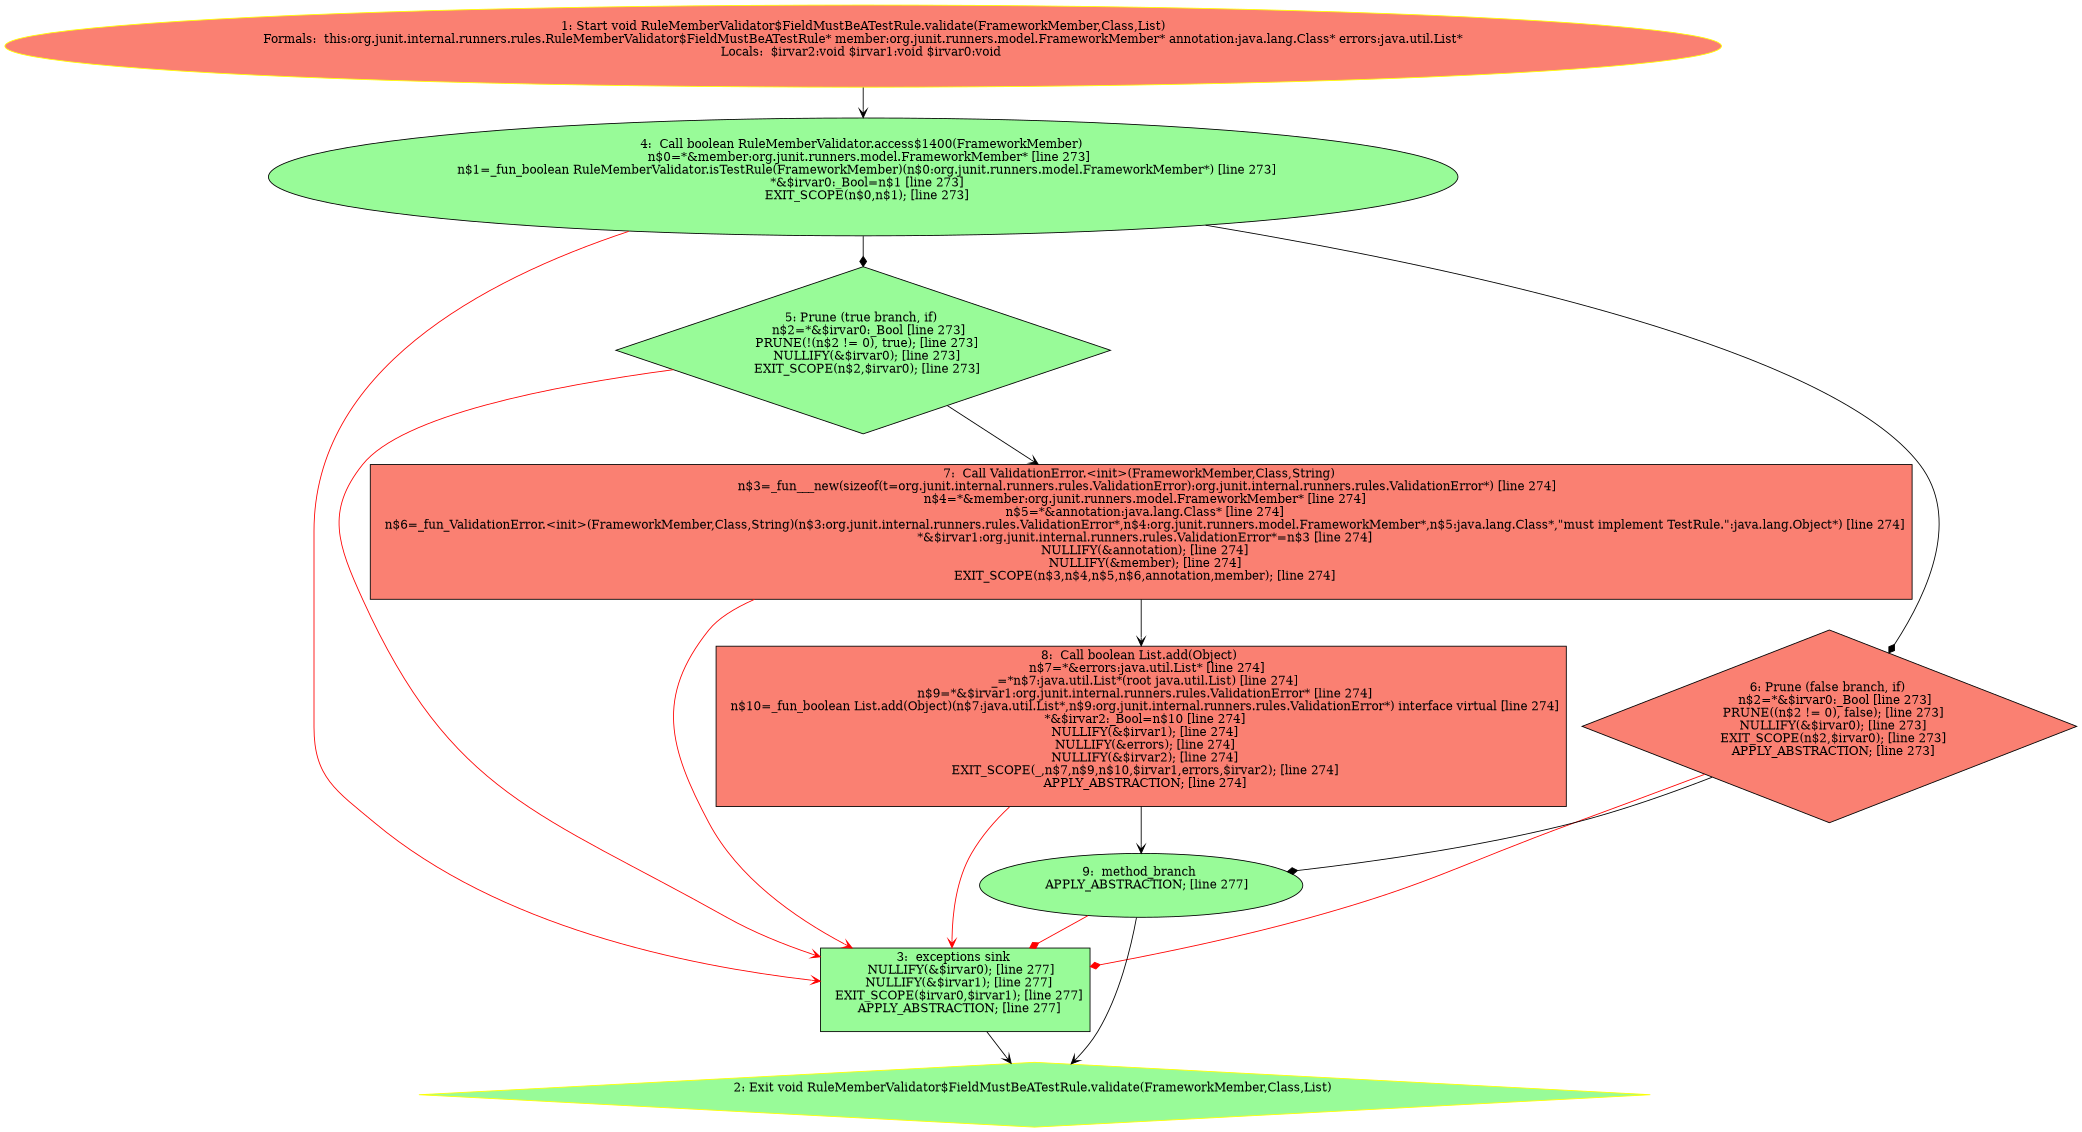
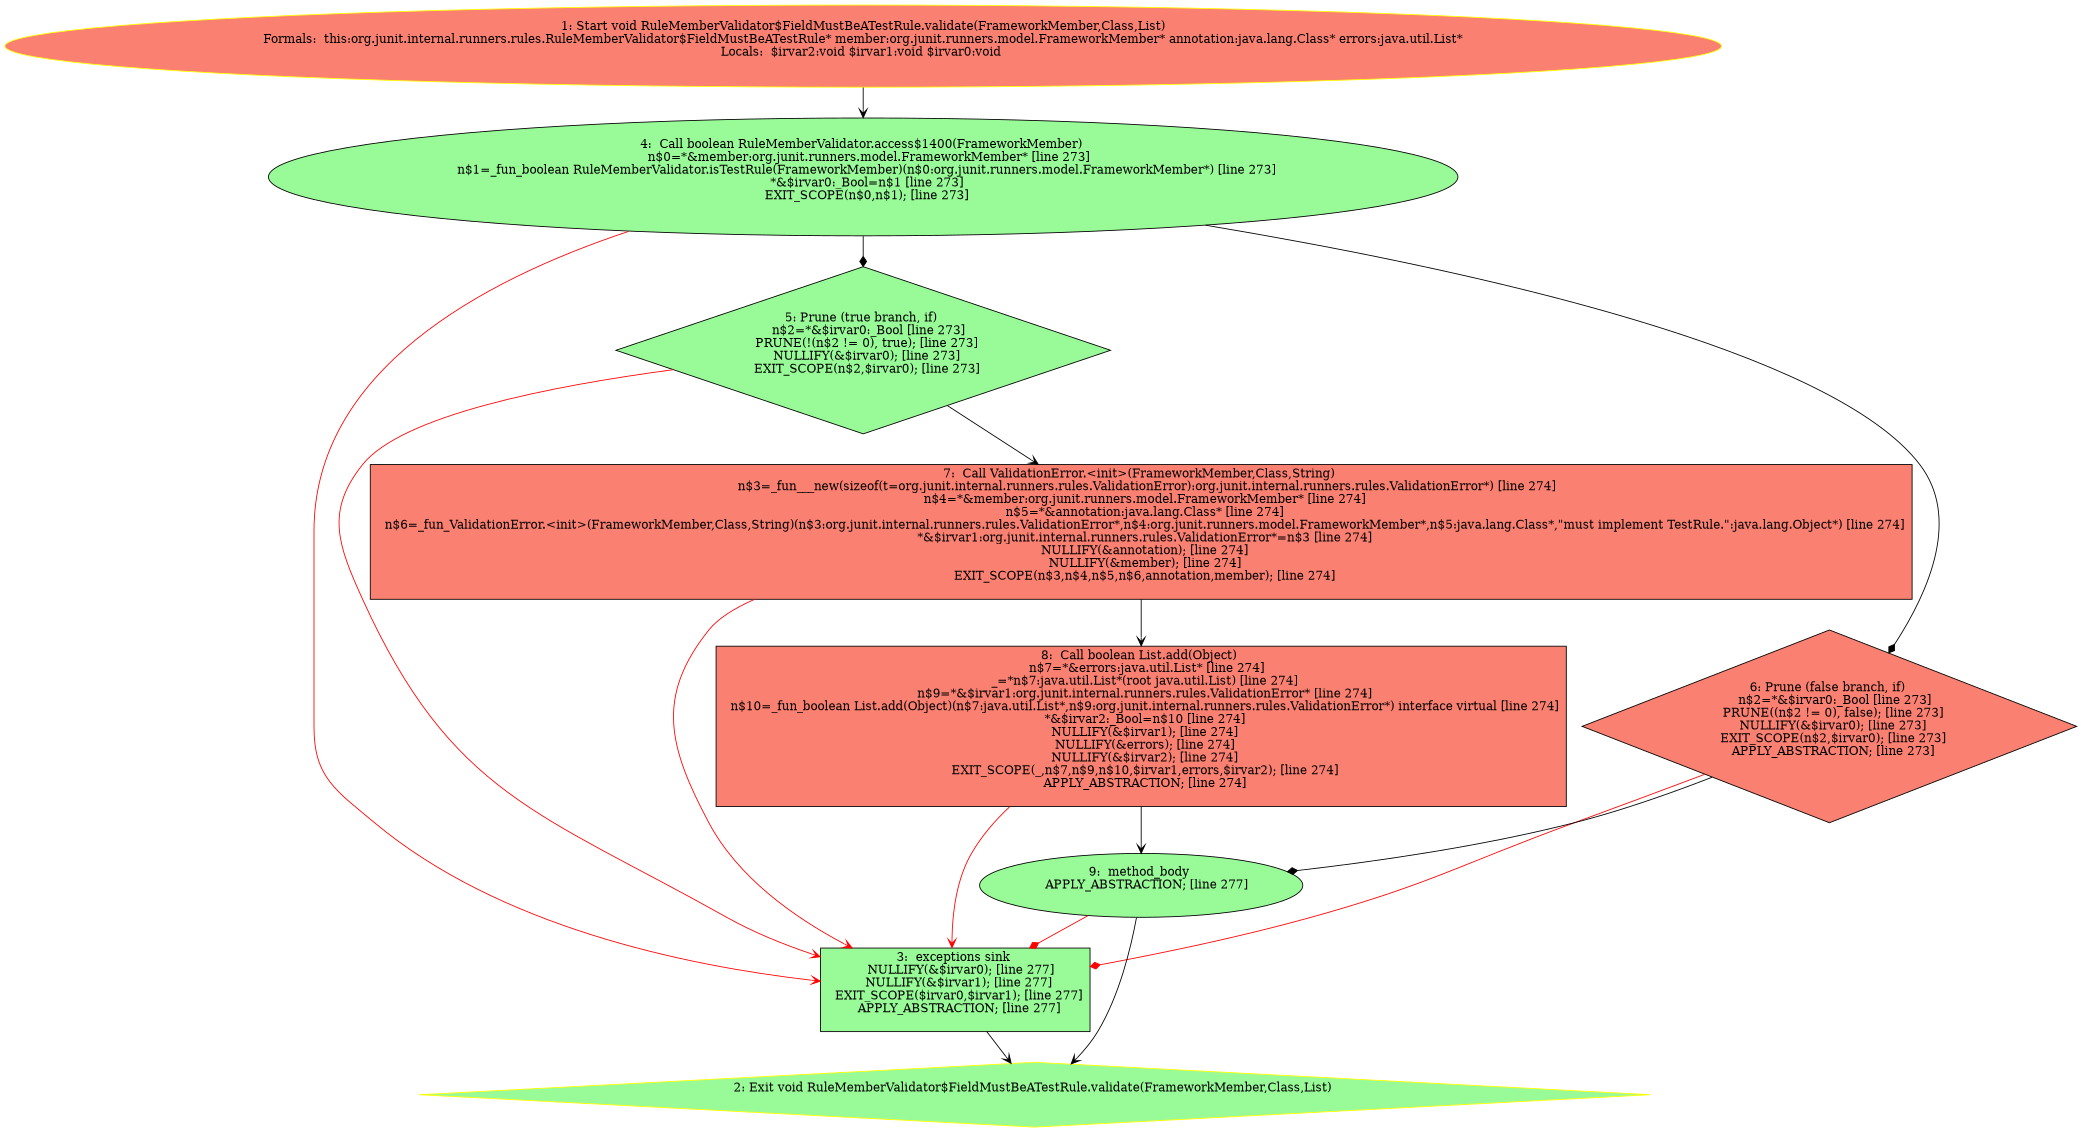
(1141, 885) -> (1141, 885)
